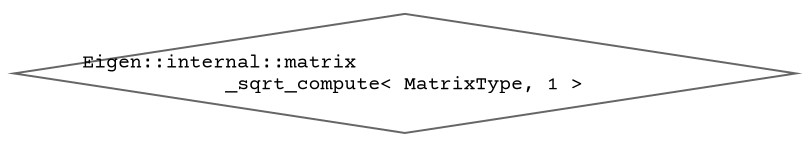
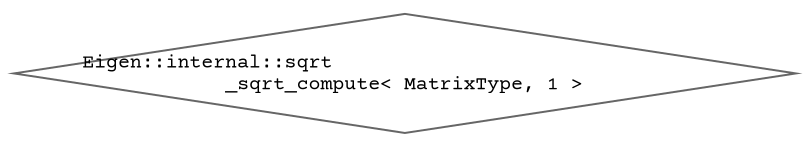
(405, 73) -> (405, 73)
